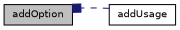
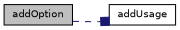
(96, 8) -> (86, 22)
